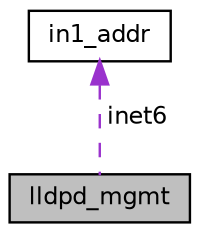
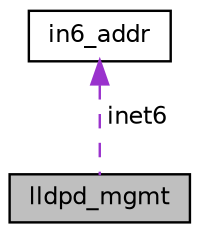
(100, 36) -> (100, 36)
